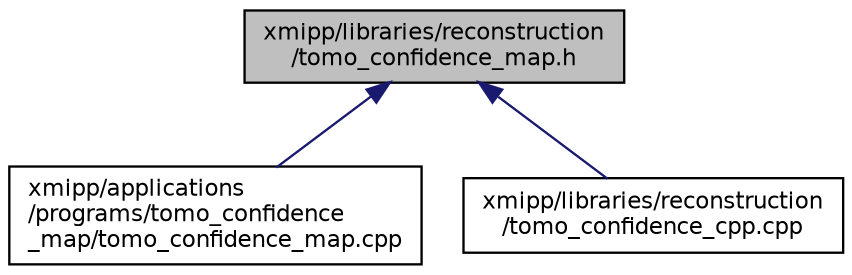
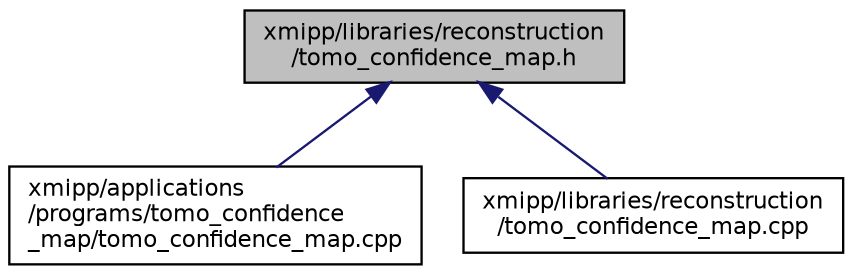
(653, 215) -> (653, 215)
